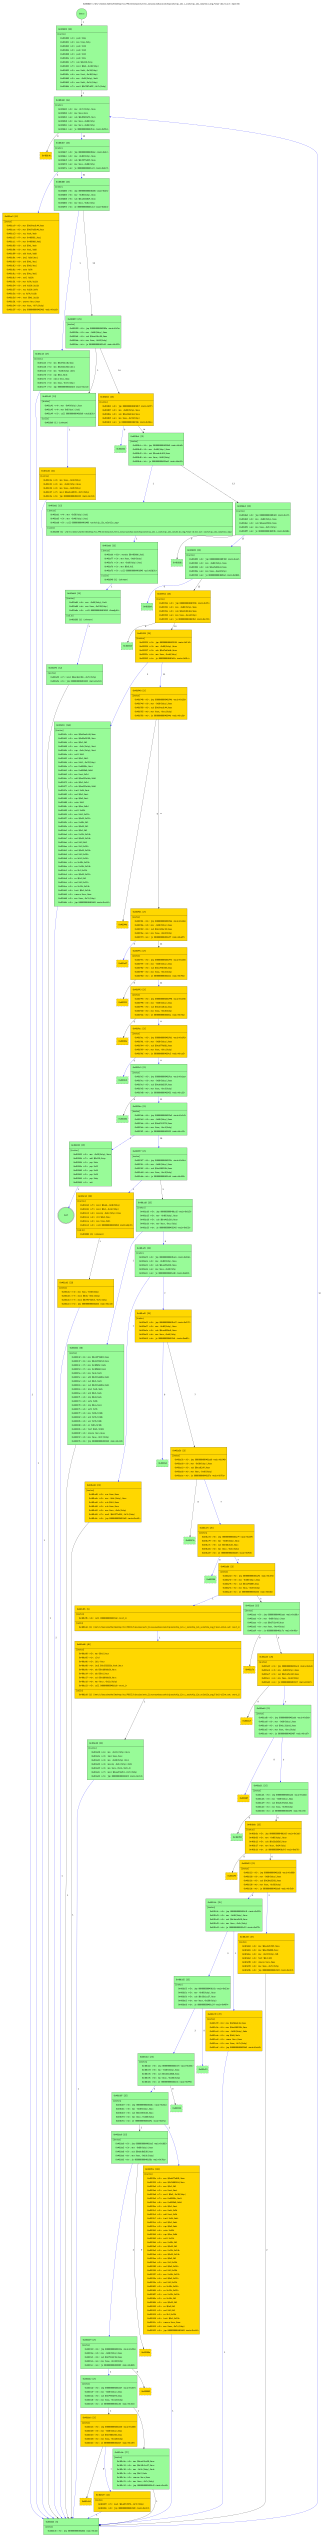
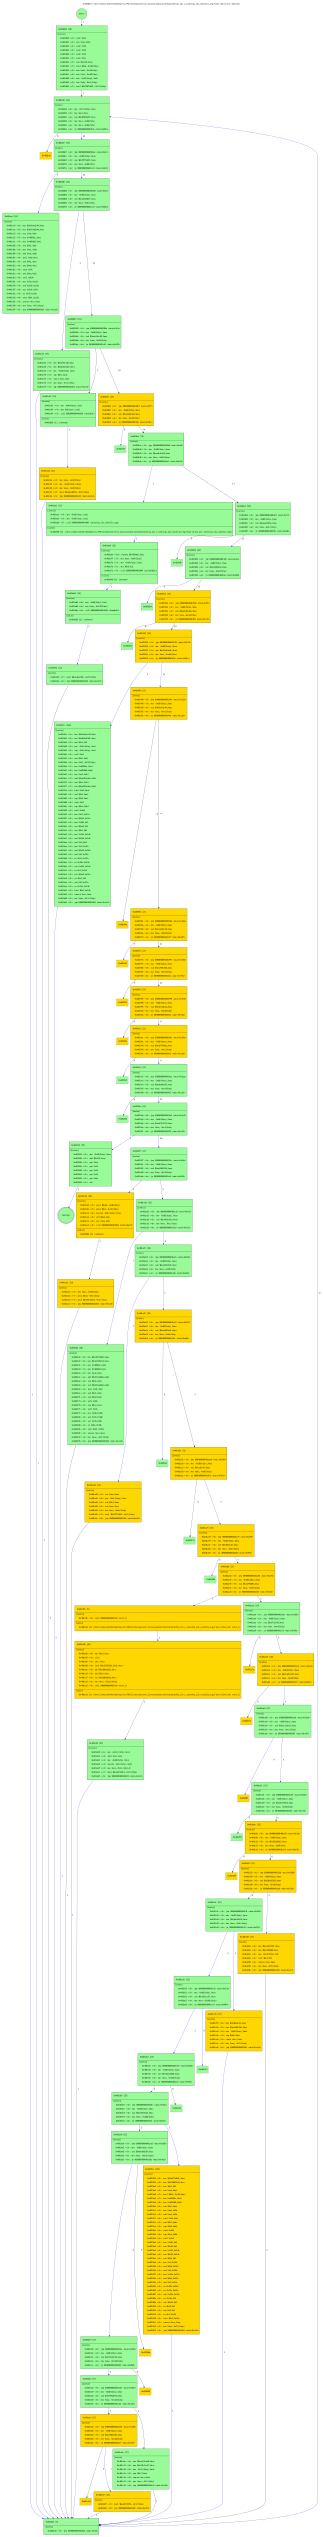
(31, 263) -> (31, 263)
(66, 1215) -> (66, 1215)
